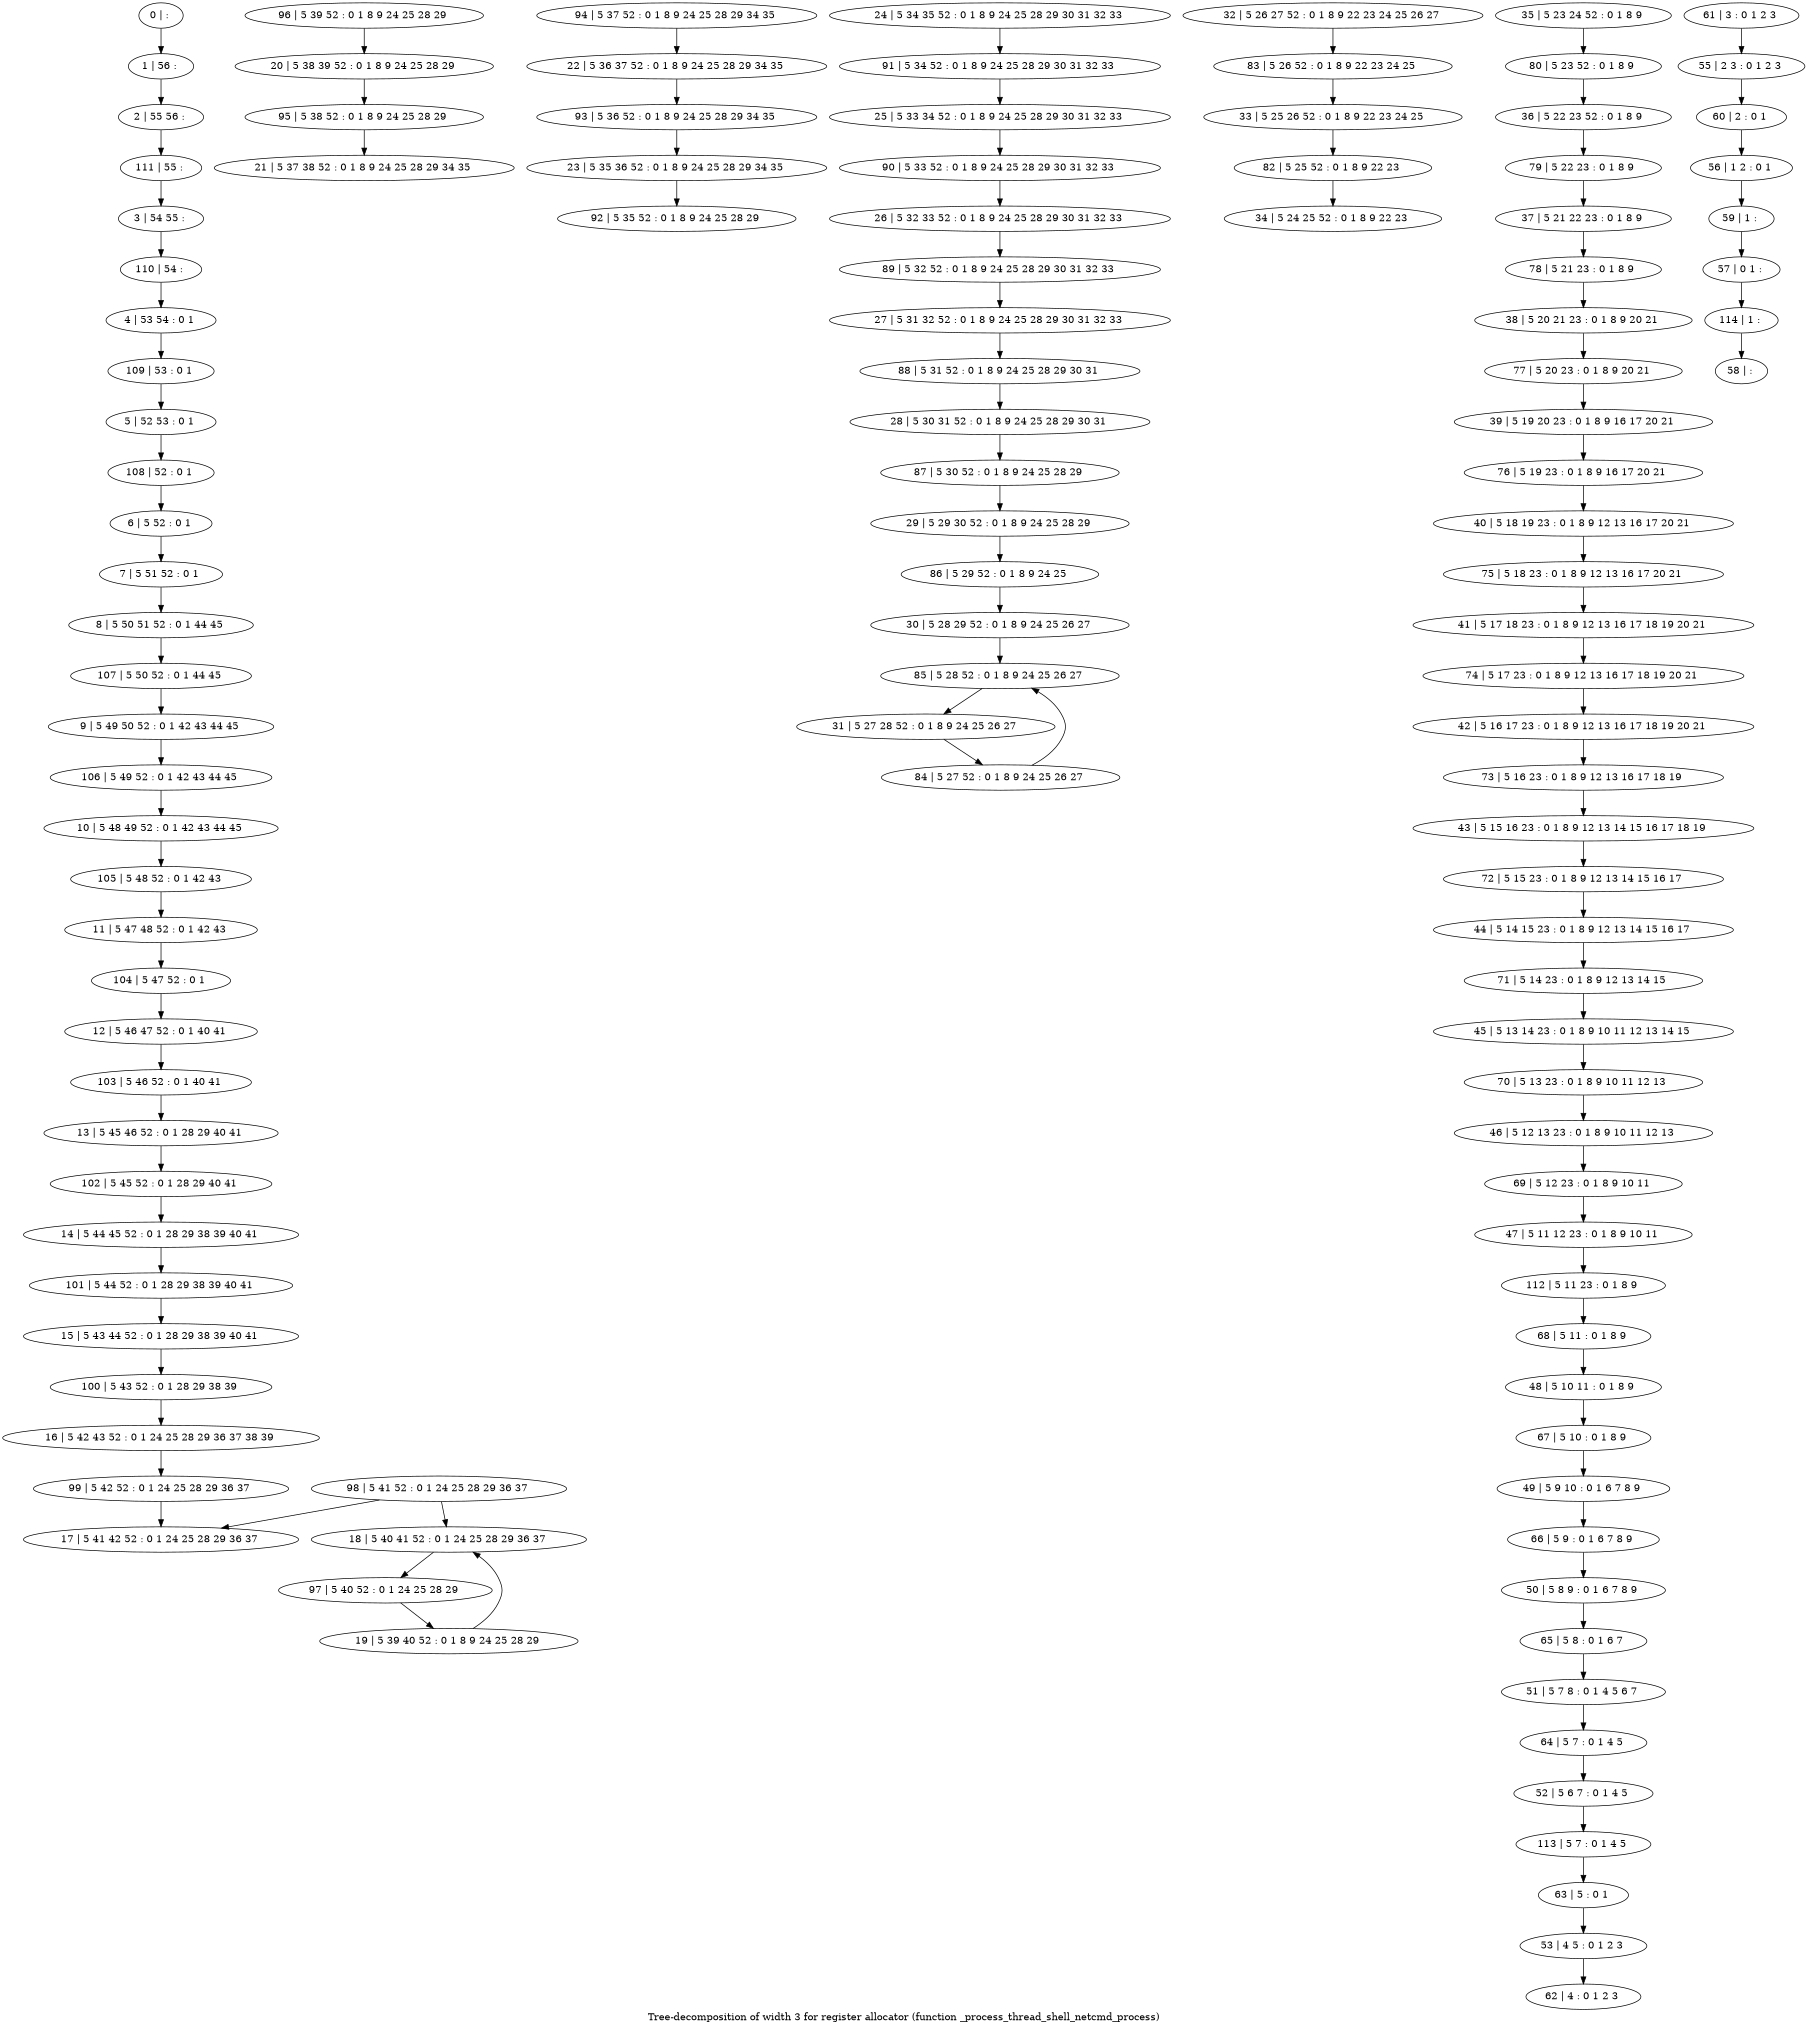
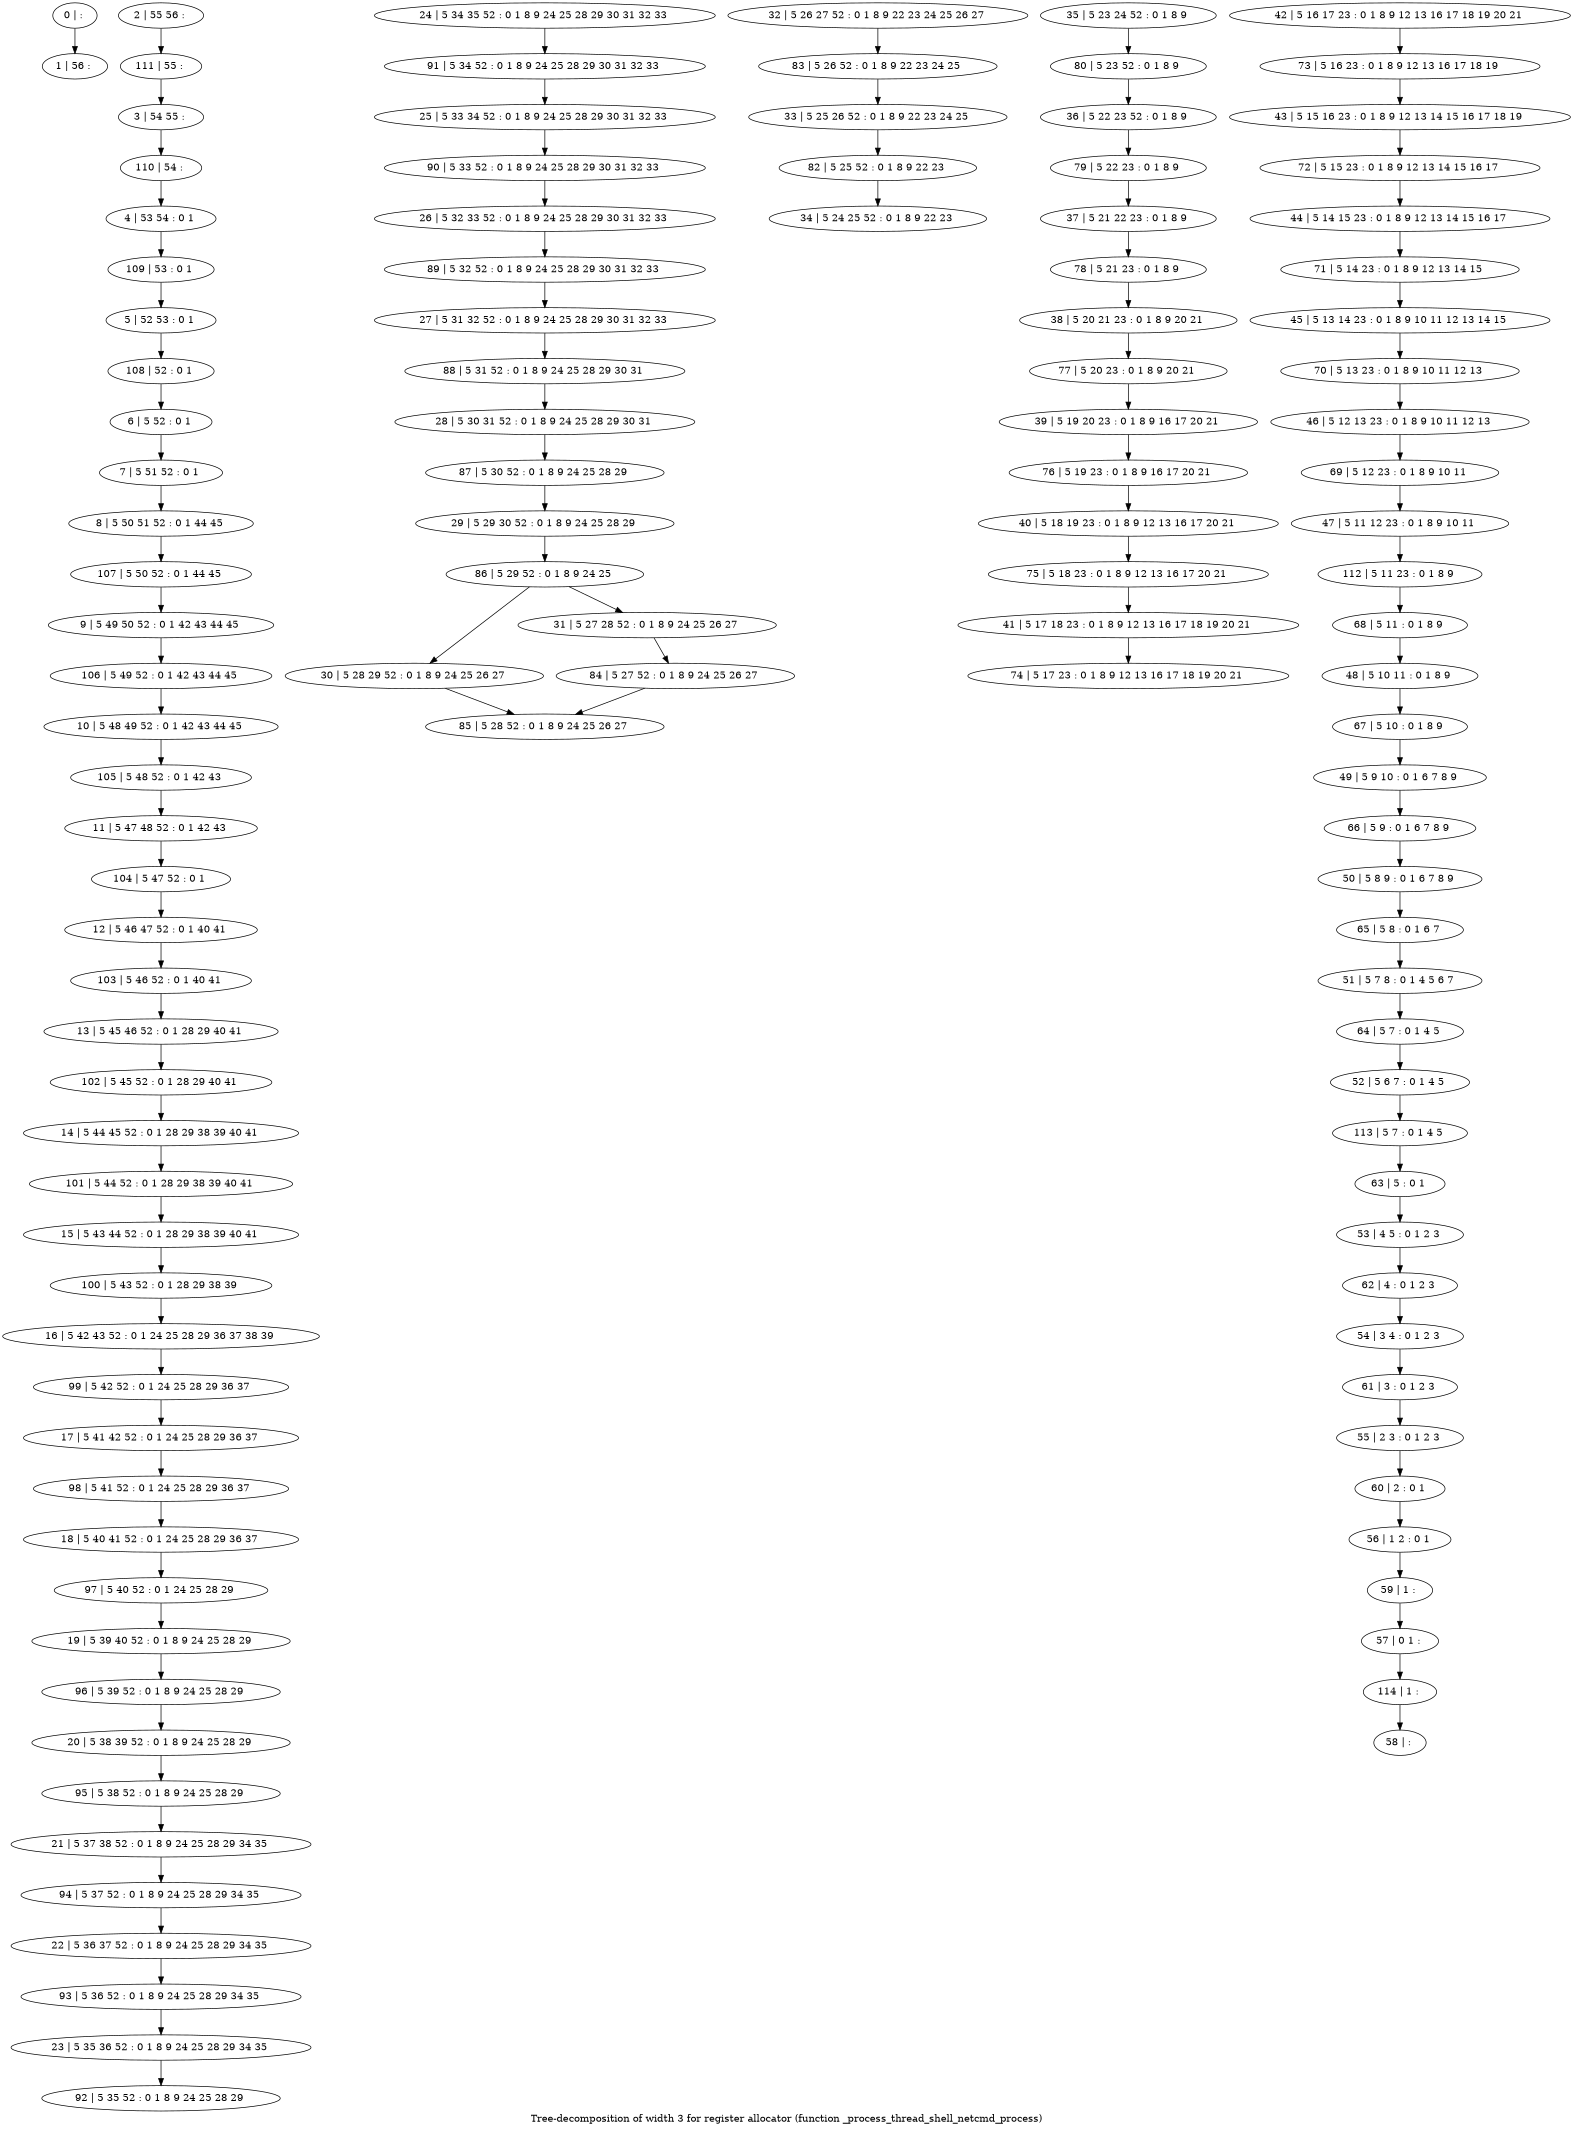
(161, 88) -> none
(1583, 698) -> none
(966, 699) -> (593, 598)
none -> (1400, 1336)
(304, 1513) -> (161, 1460)
(502, 1594) -> (161, 1663)
none -> (161, 1866)
